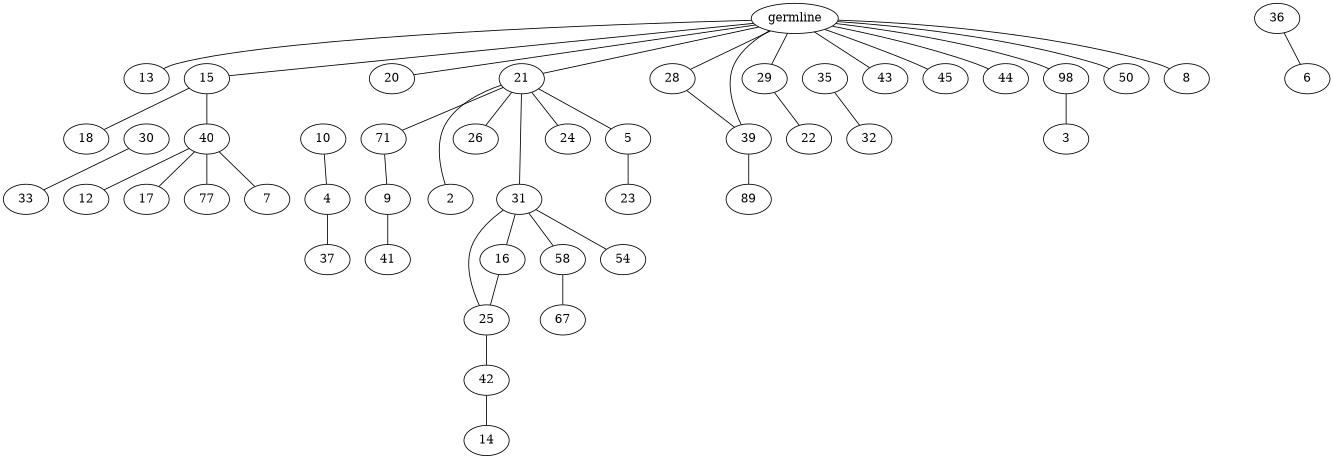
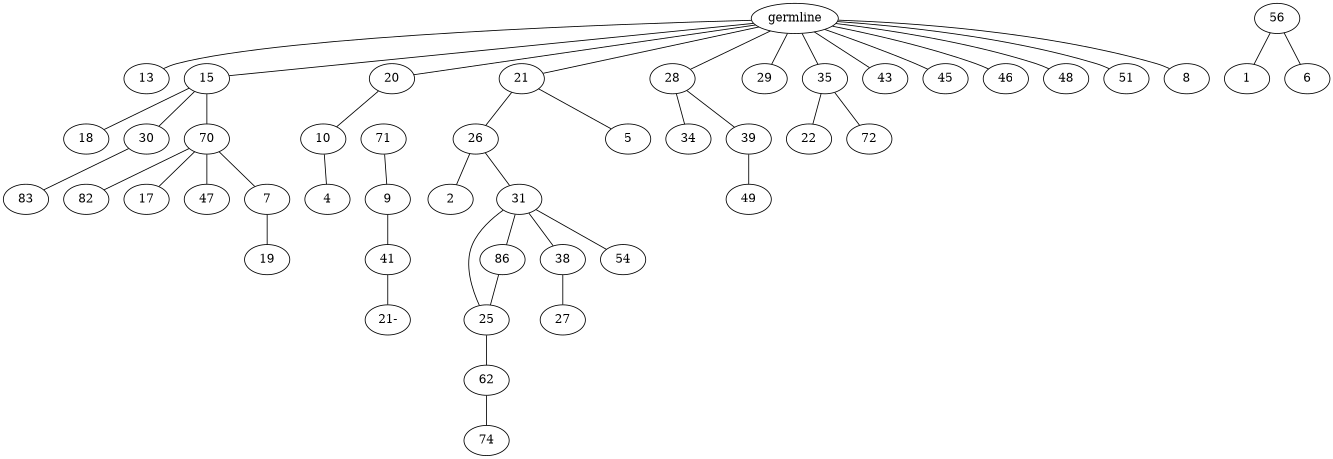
(1277, 18) -> (1277, 18)
(732, 71) -> (810, 49)
(1006, 79) -> (1006, 79)
(1066, 79) -> (1066, 79)
(1126, 79) -> (1126, 79)
none -> (1247, 79)
none -> (177, 109)
none -> (357, 109)
(787, 109) -> (817, 109)
(448, 111) -> none
(447, 121) -> (463, 169)
(207, 139) -> (207, 139)
(521, 139) -> (497, 169)
(568, 139) -> none
none -> (688, 139)
(869, 139) -> (869, 139)
(1066, 139) -> none
(26, 199) -> (26, 199)
(86, 199) -> (86, 199)
(207, 199) -> (207, 199)
(628, 199) -> none
(749, 199) -> (749, 199)
none -> (267, 260)
(327, 260) -> none
(502, 260) -> (502, 260)
(563, 260) -> (563, 260)
none -> (388, 320)
(563, 320) -> (563, 320)
(487, 380) -> (487, 380)
(487, 441) -> (487, 441)
